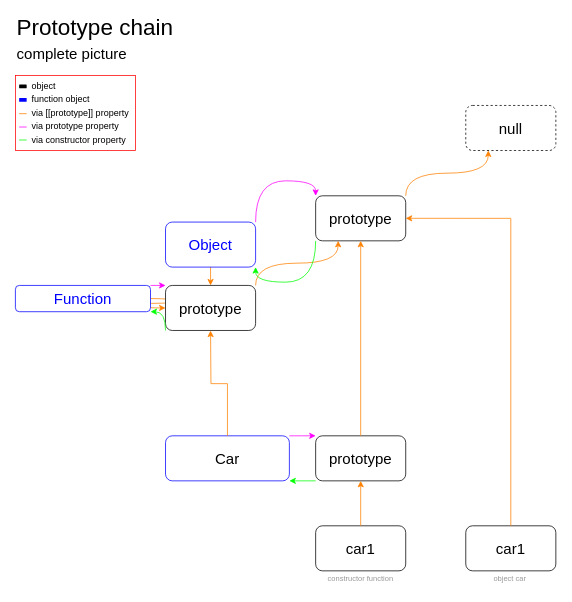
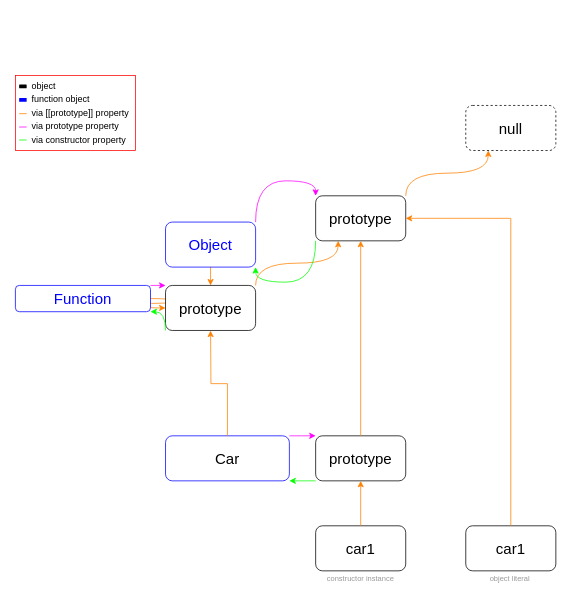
(98, 27) -> none
(98, 53) -> none
(360, 578) -> (360, 578)
(510, 578) -> (510, 578)
